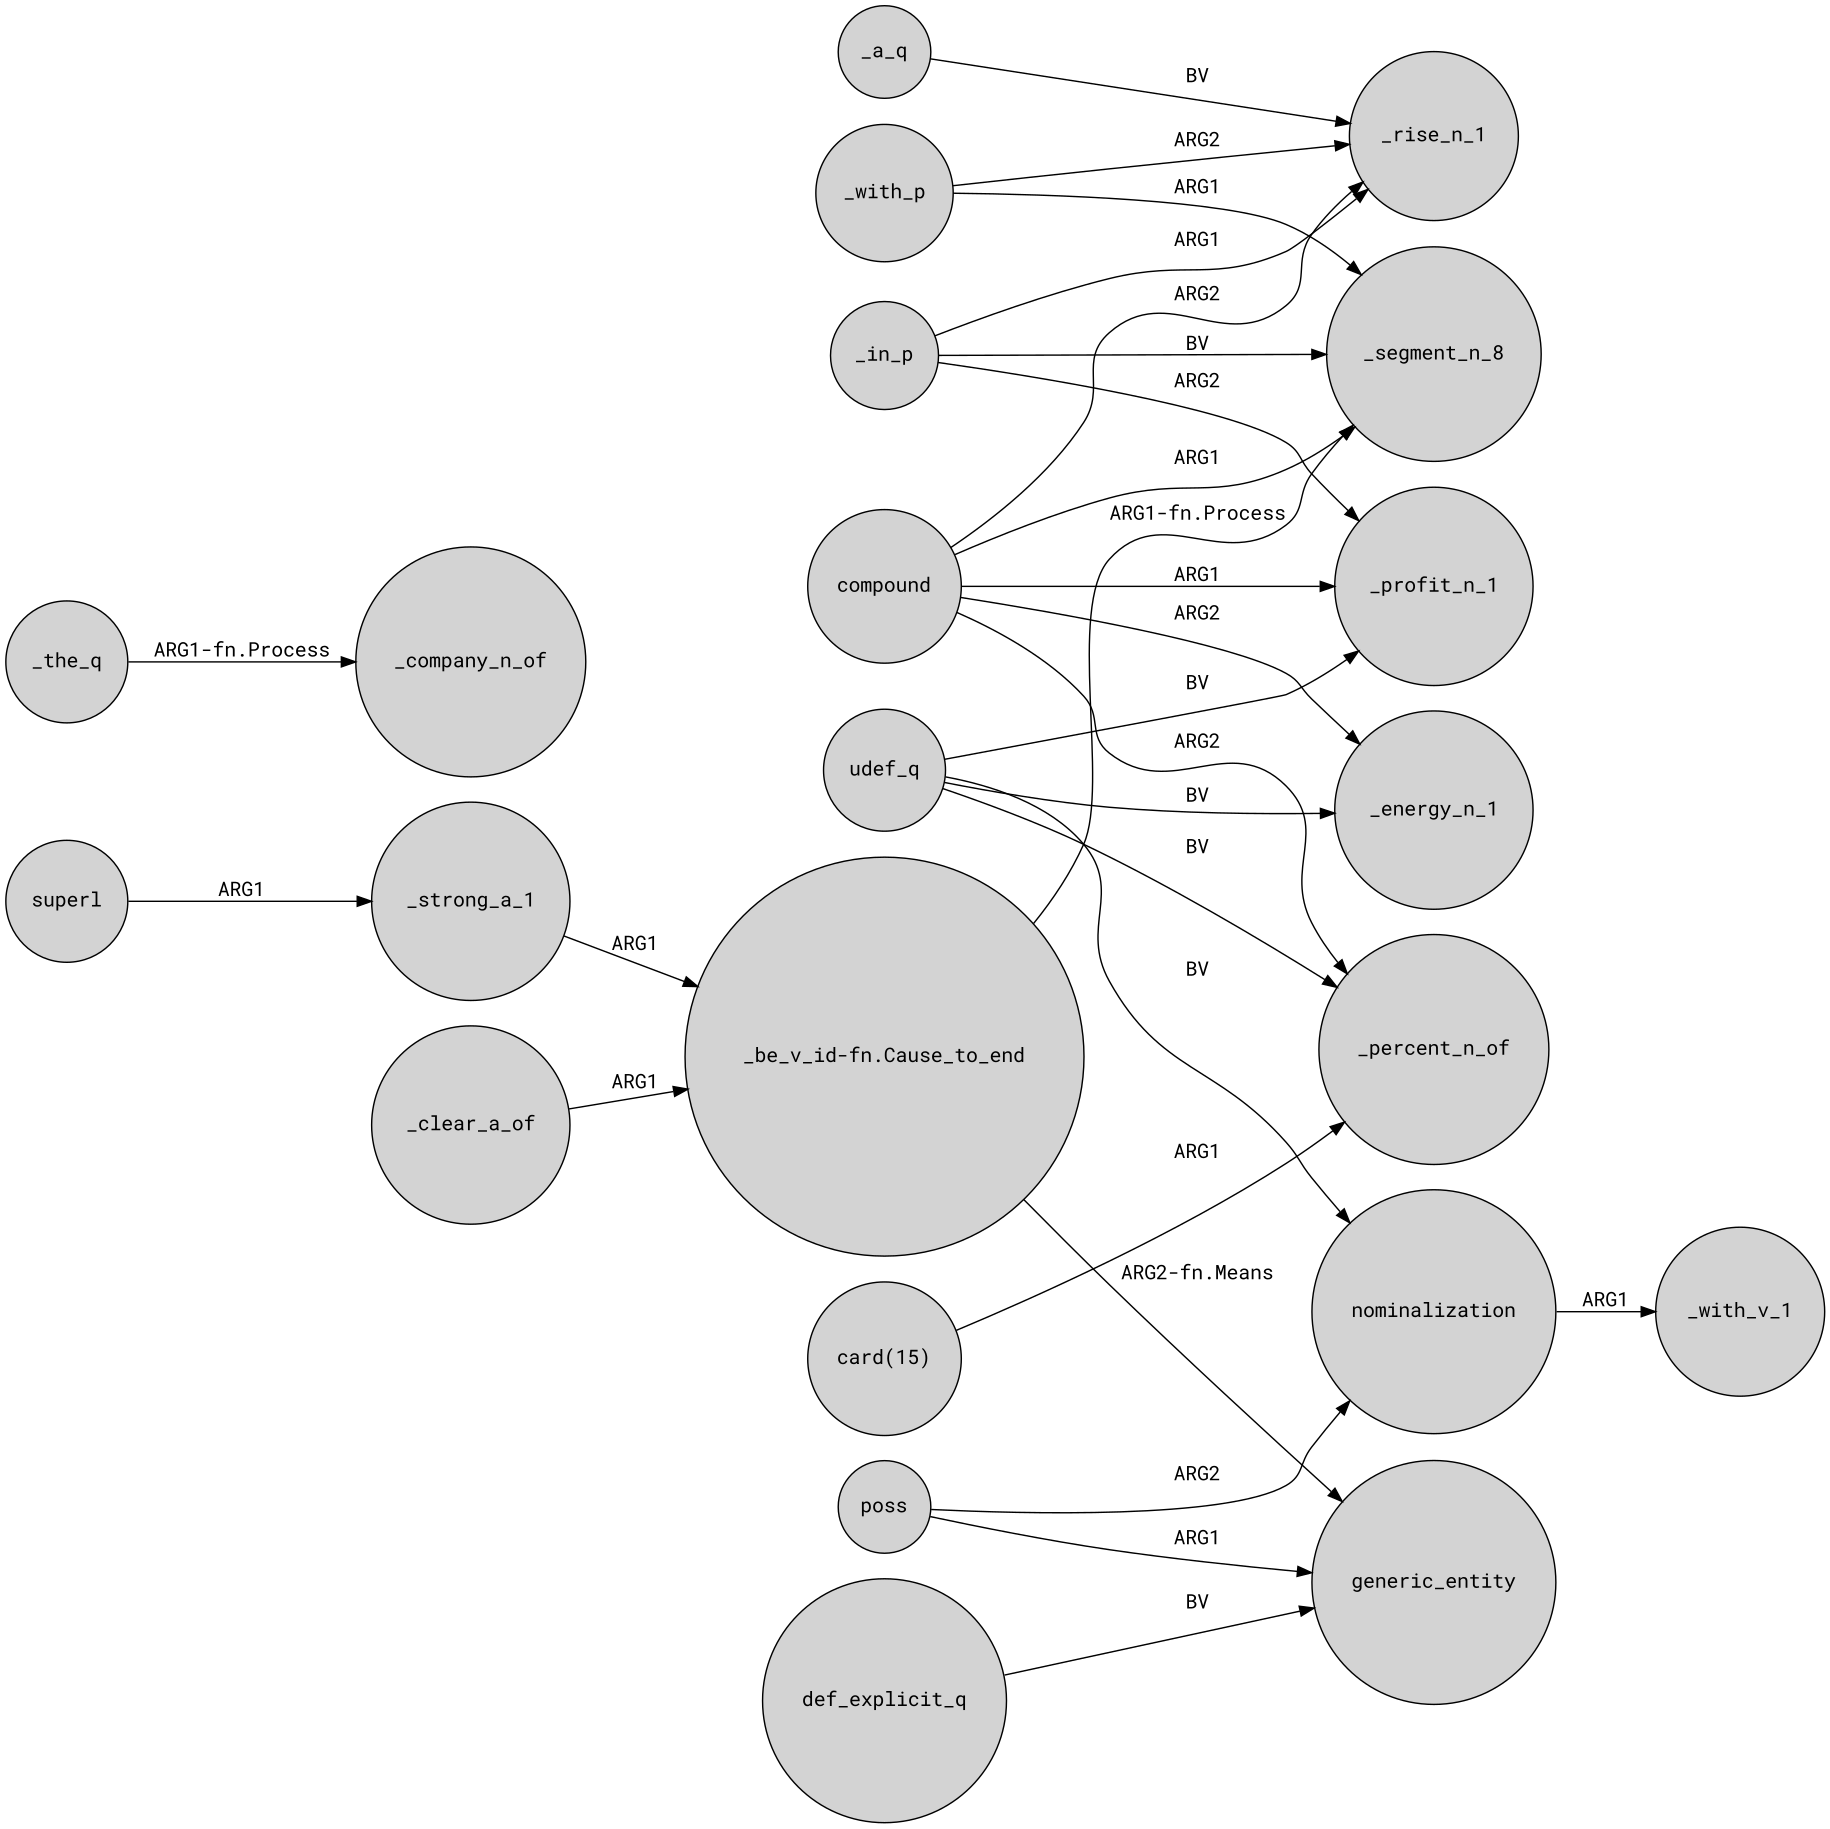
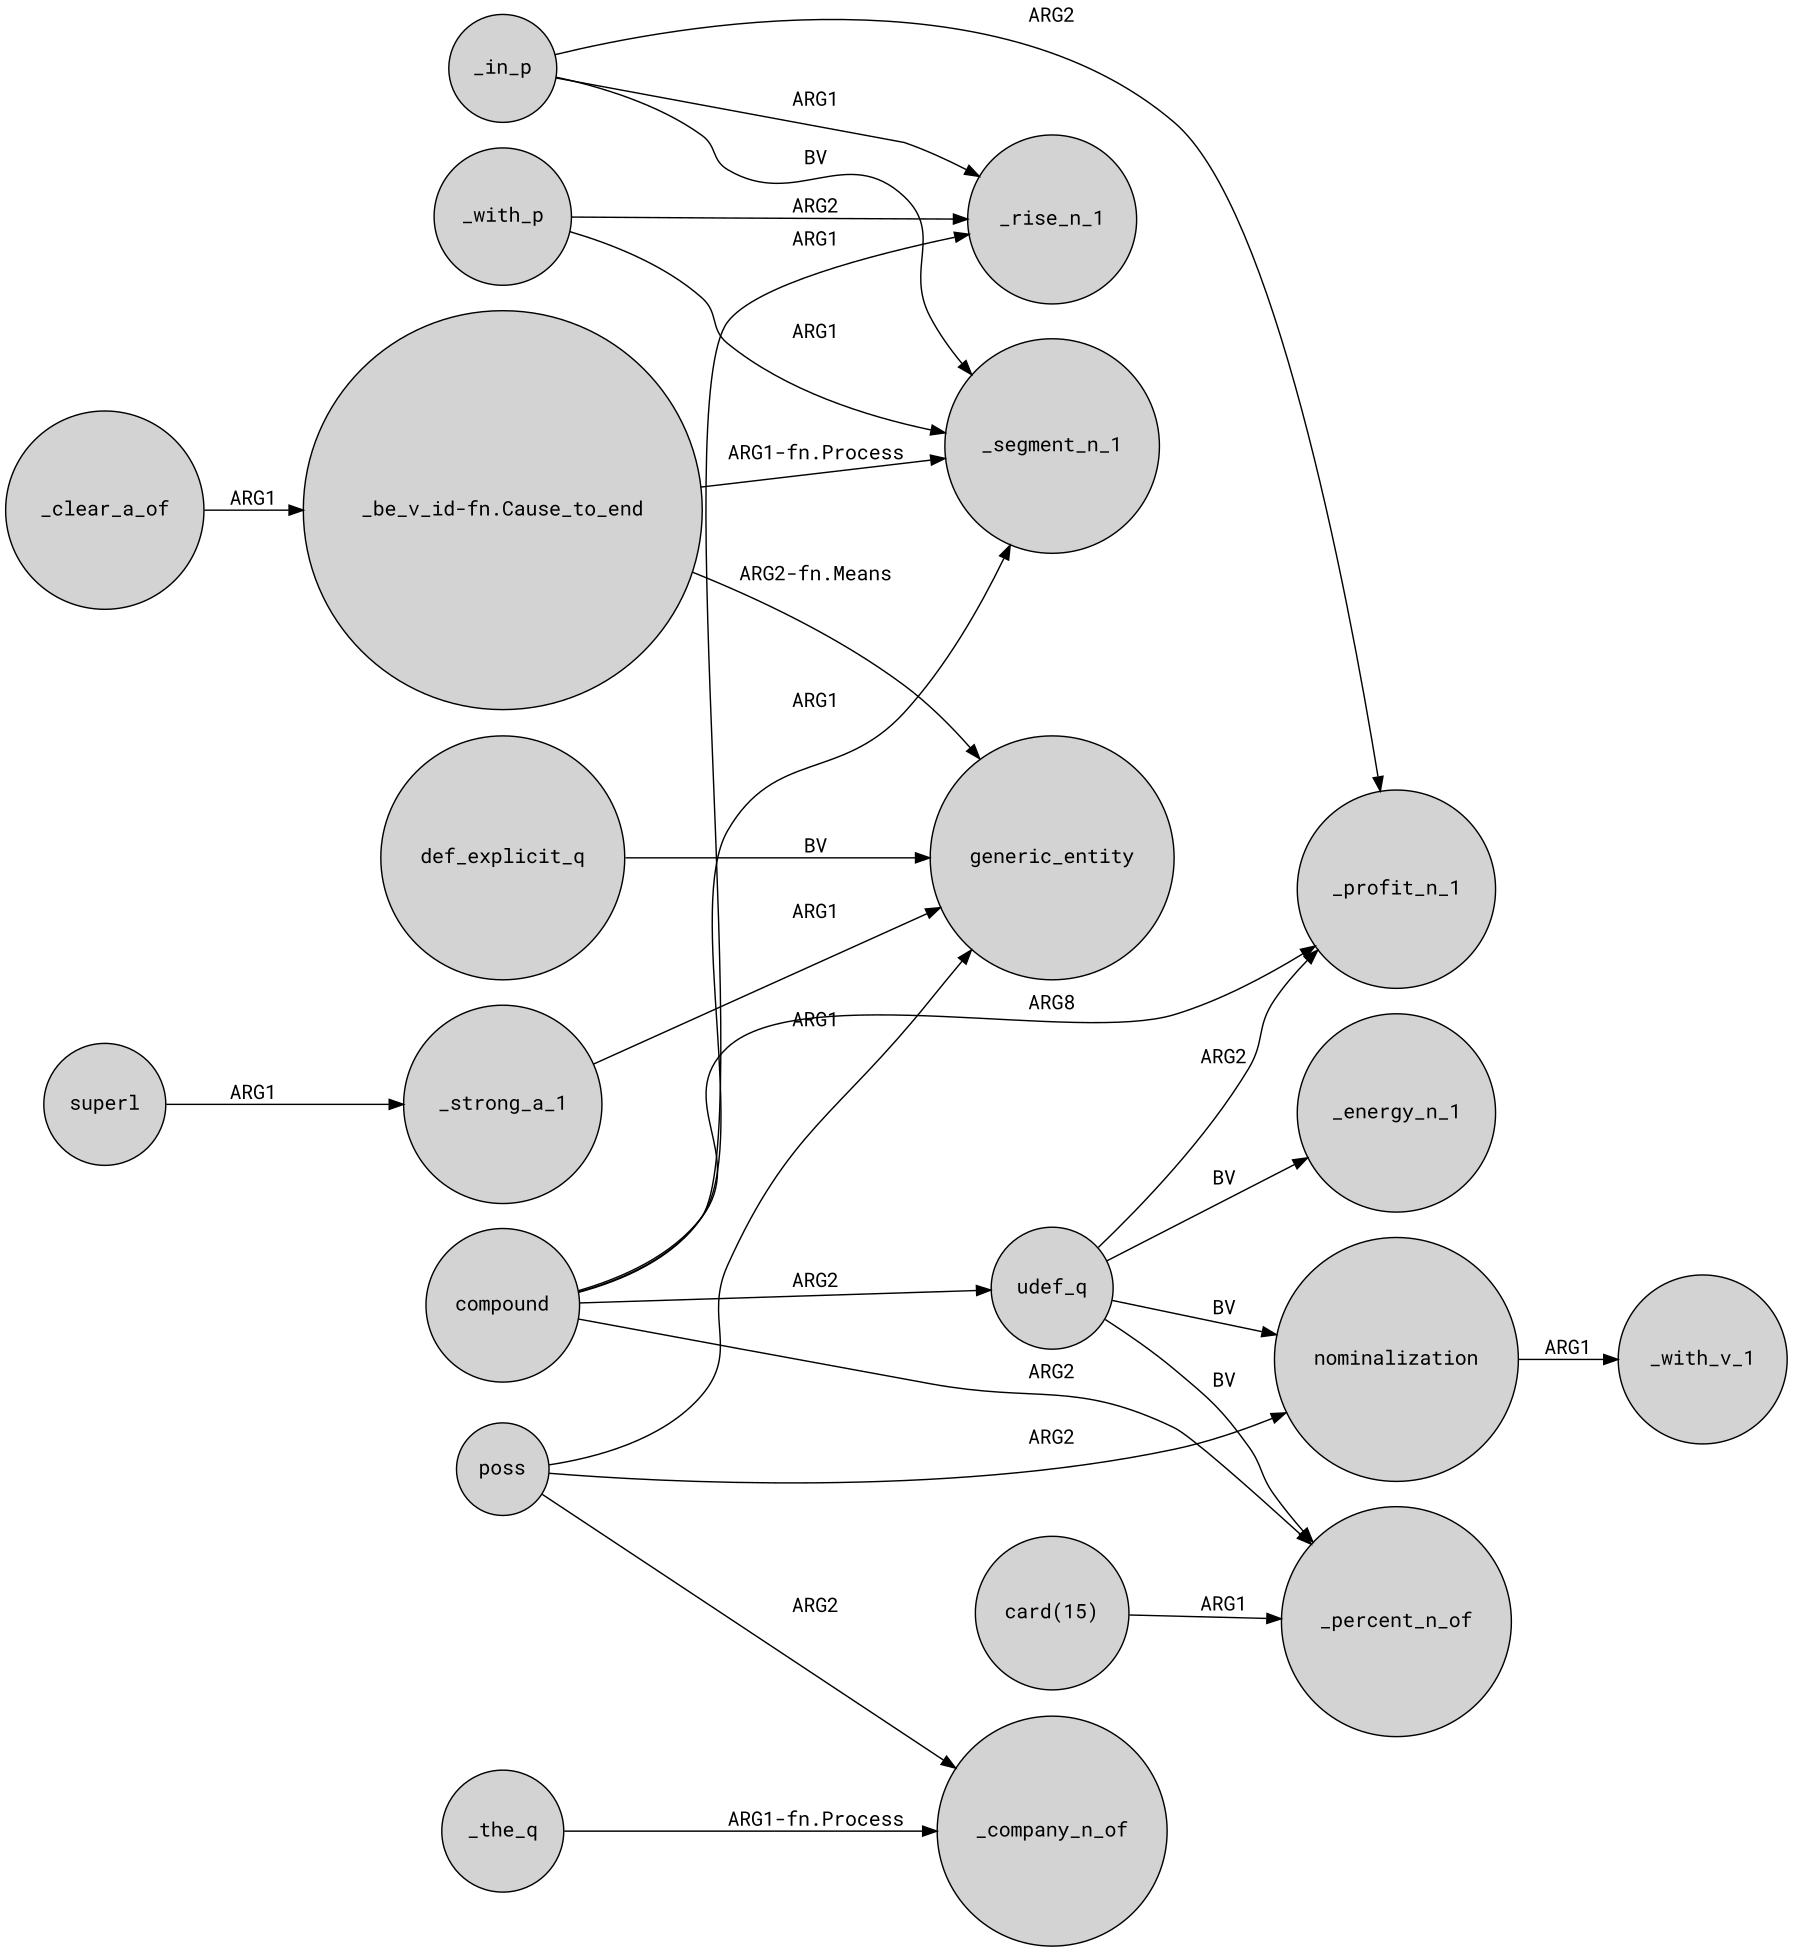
(885, 52) -> none
(1198, 295) -> (816, 240)
(1434, 354) -> (1052, 446)
(1198, 576) -> (1052, 1004)
(1169, 636) -> (778, 1297)
(1198, 684) -> (1224, 1058)
(624, 959) -> (760, 989)
none -> (743, 1627)
